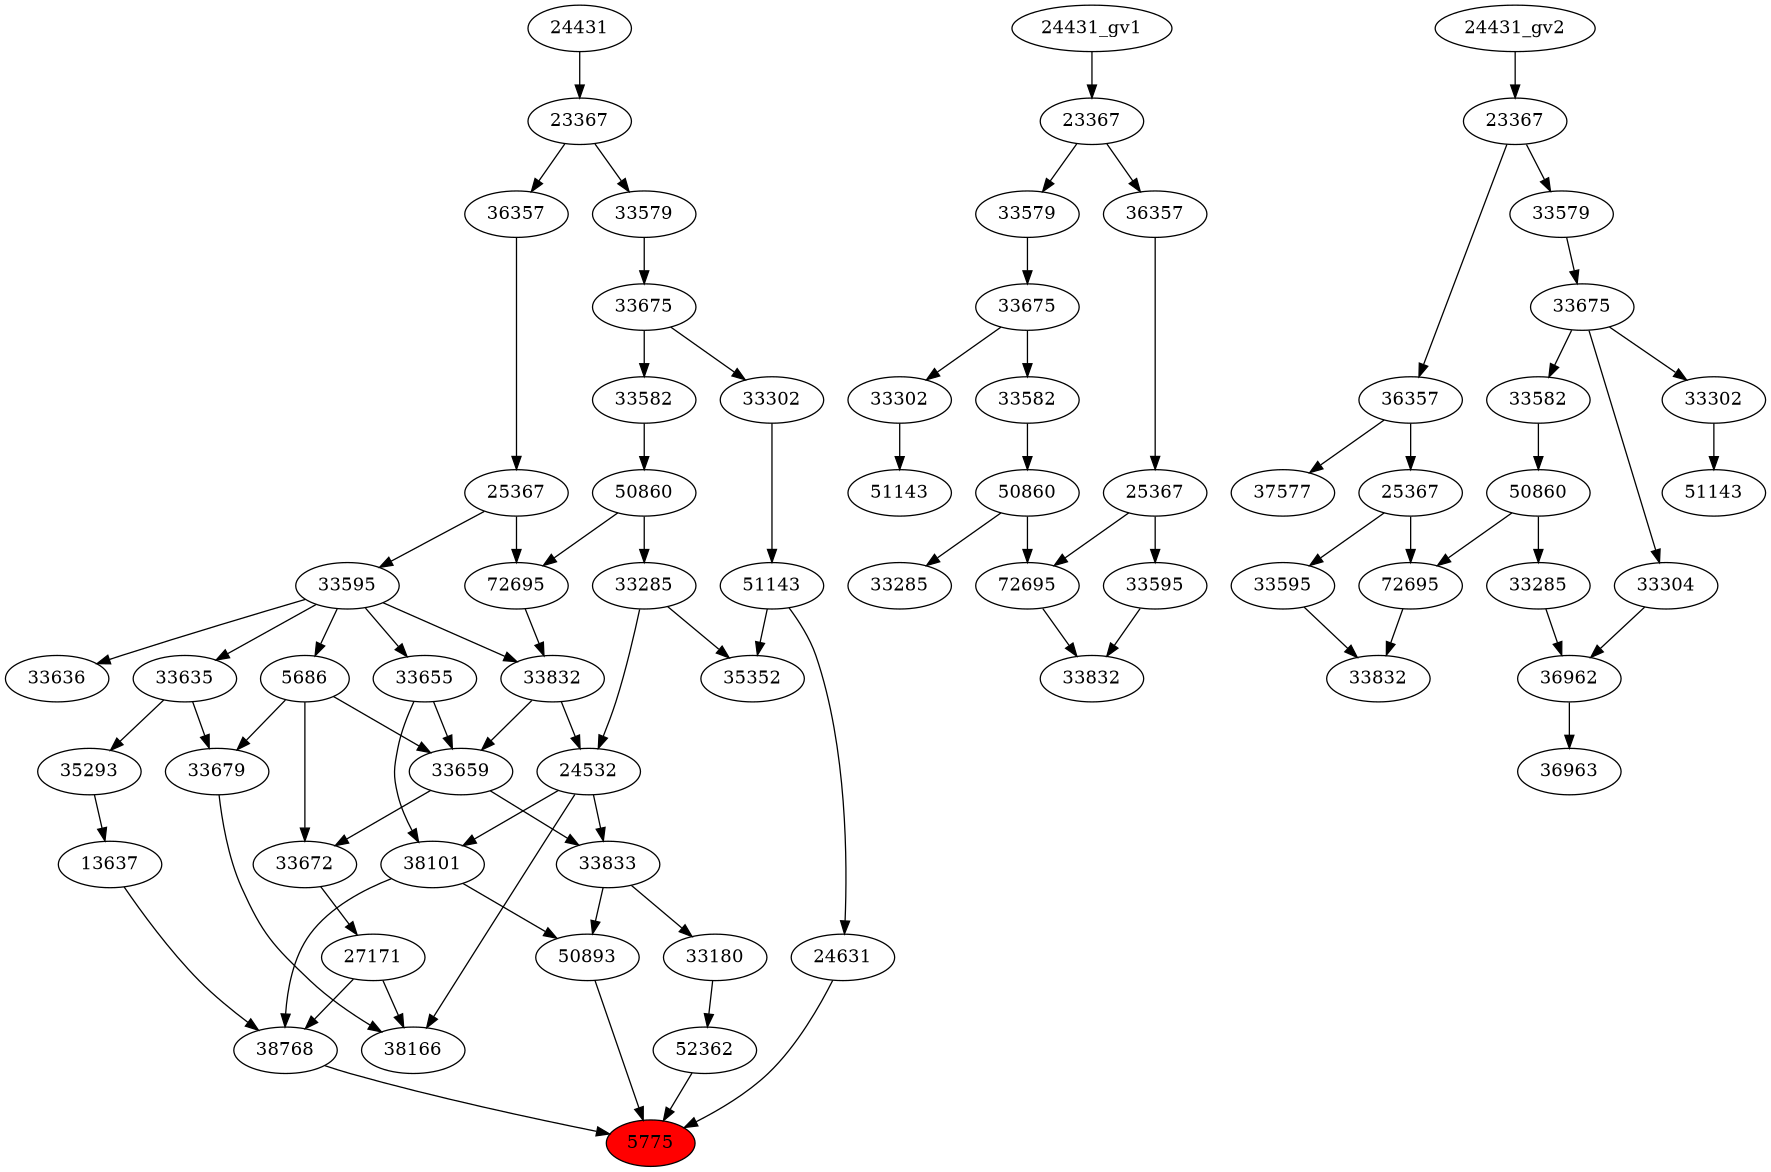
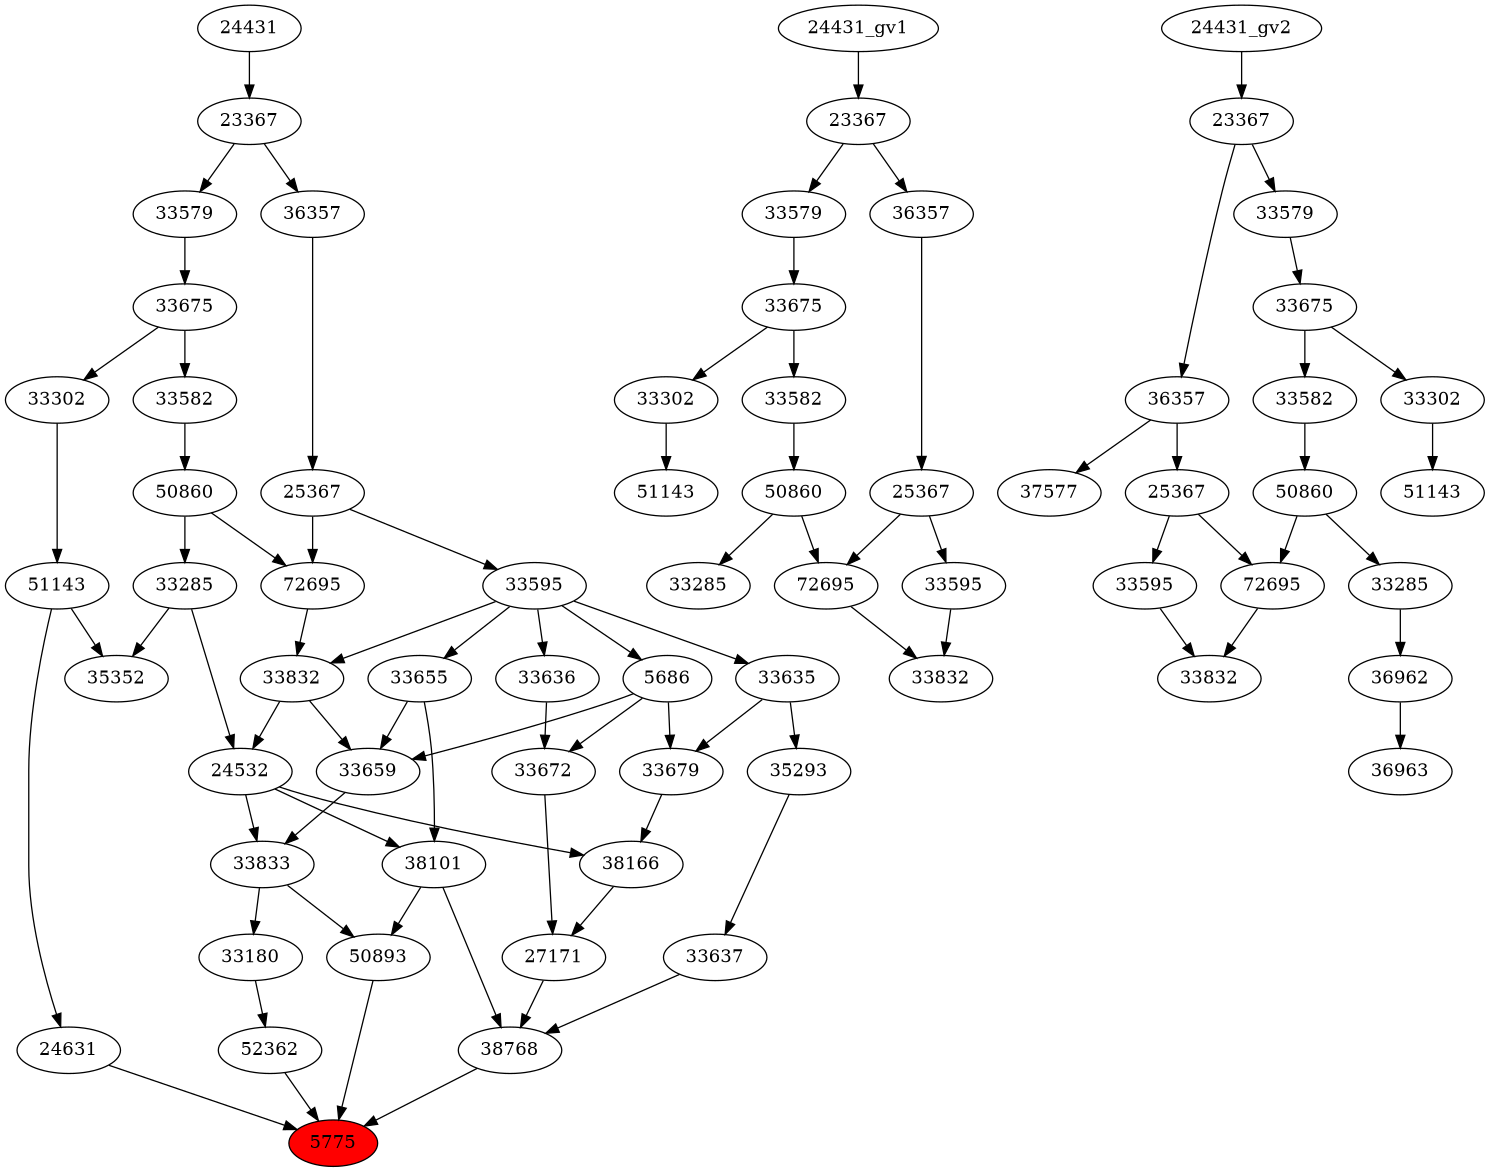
(1666, 586) -> none
(389, 815) -> (546, 714)
(110, 864) -> (715, 957)
(391, 998) -> (597, 906)
